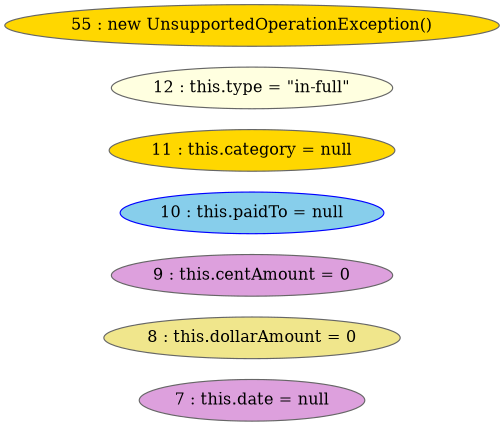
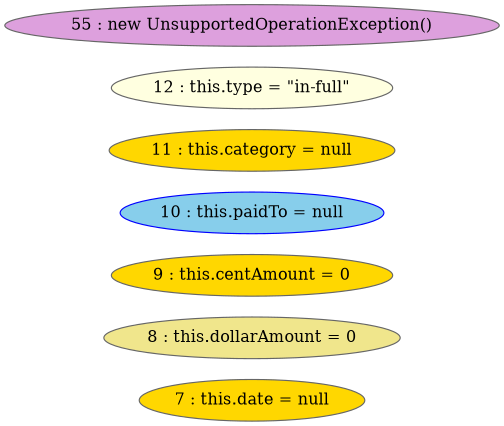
(252, 25) -> (252, 25)
(252, 275) -> (252, 275)
(252, 400) -> (252, 400)
